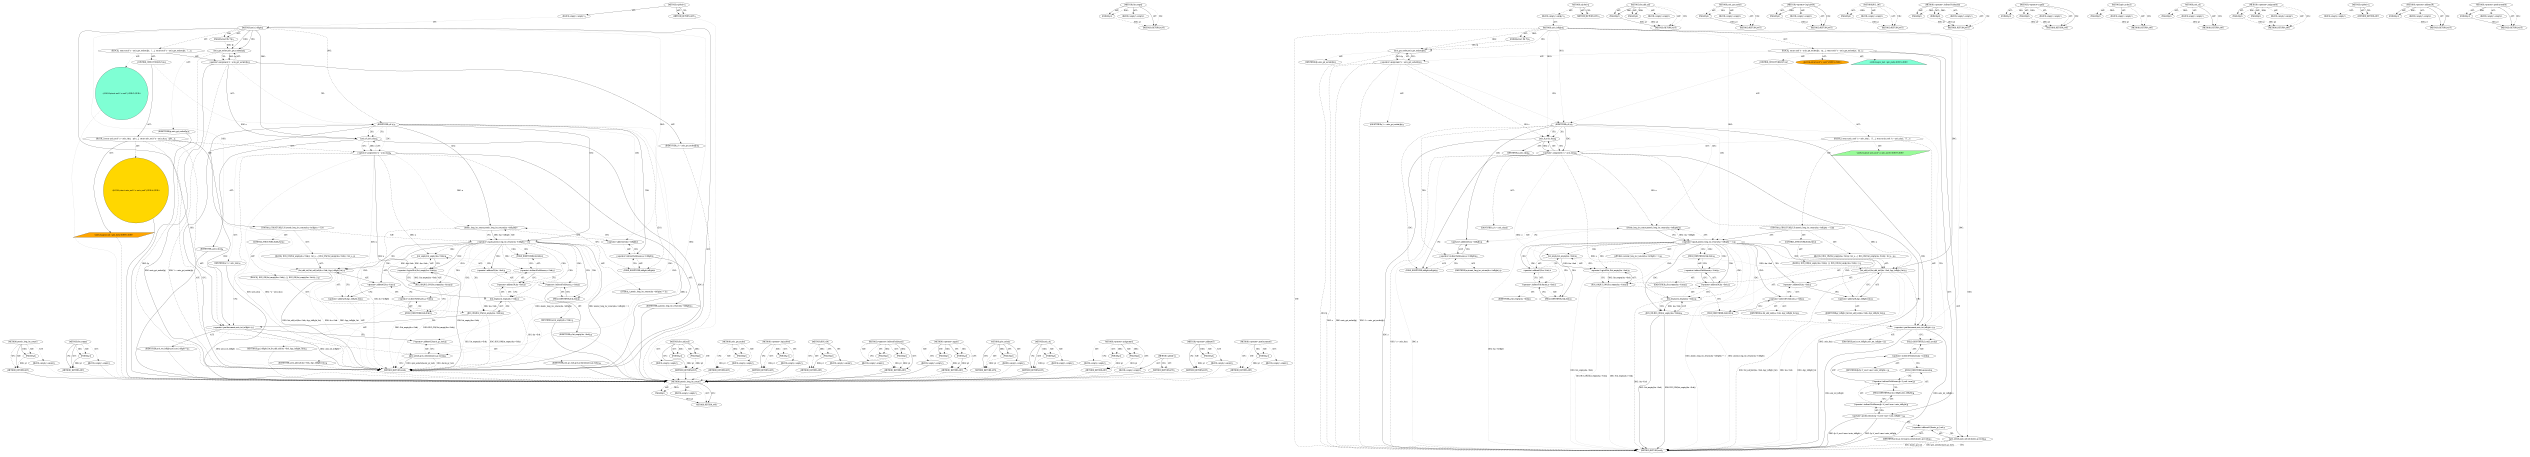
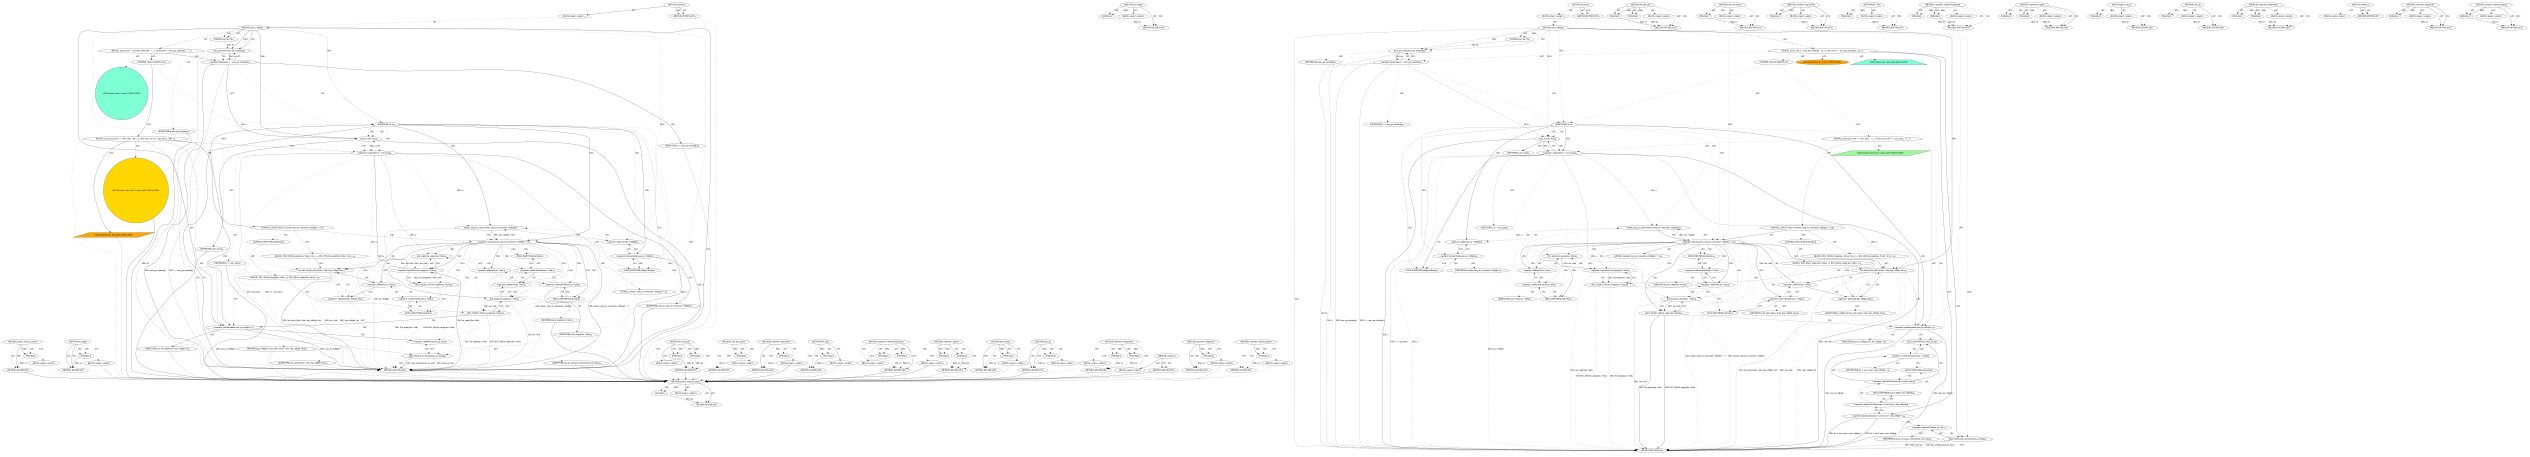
(1894, 387) -> (1939, 370)
